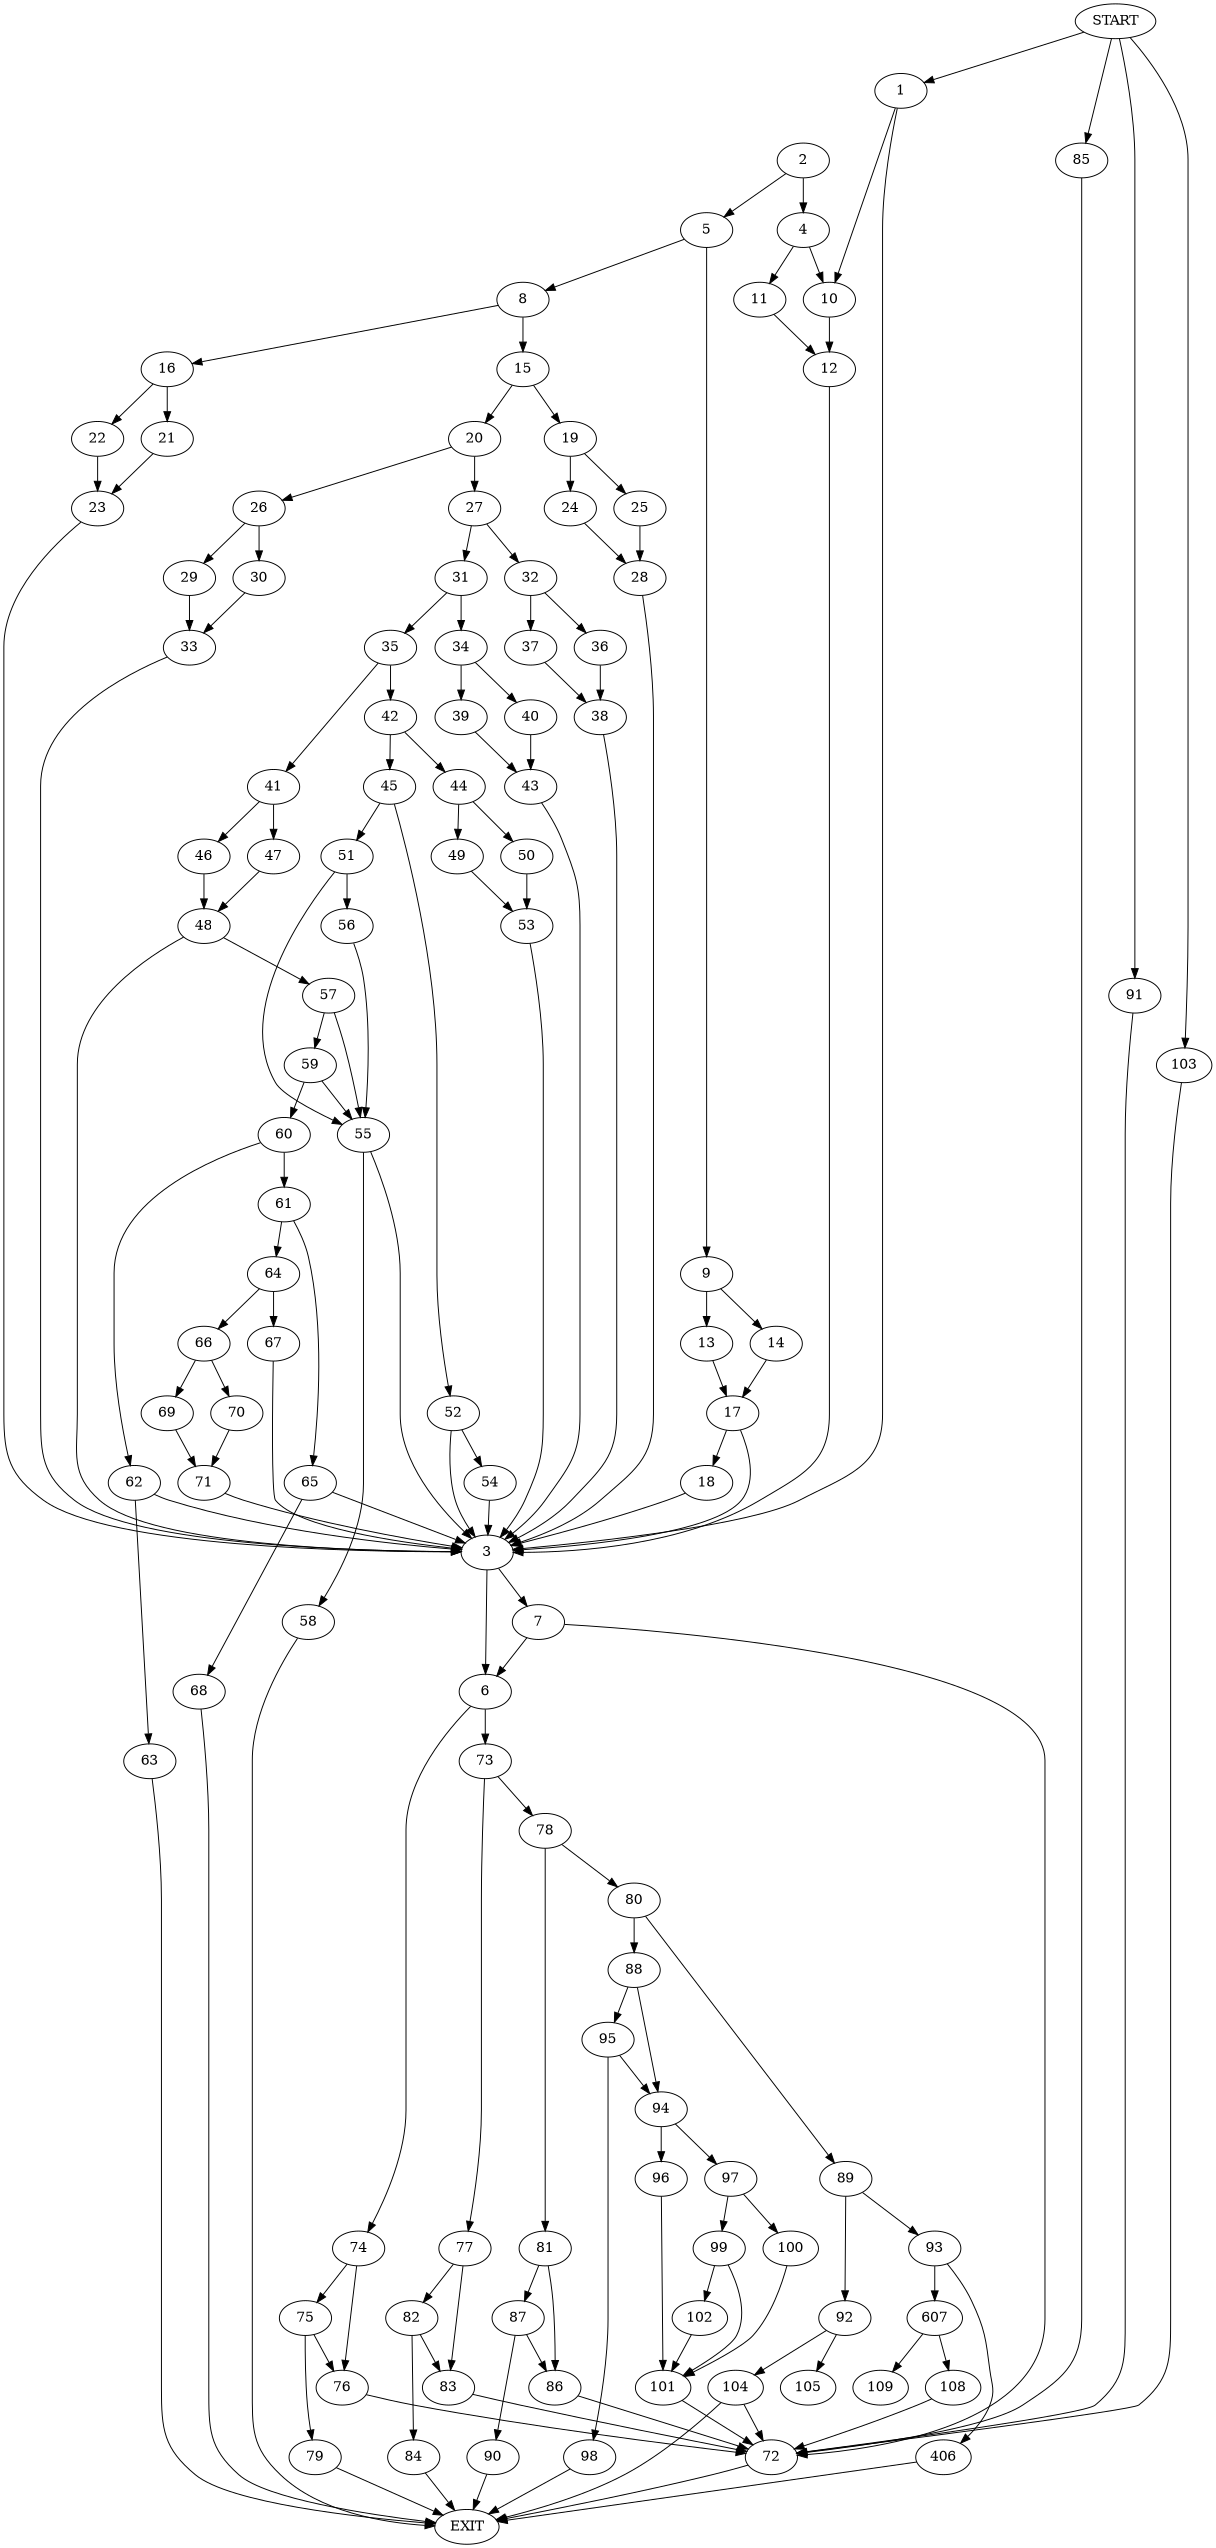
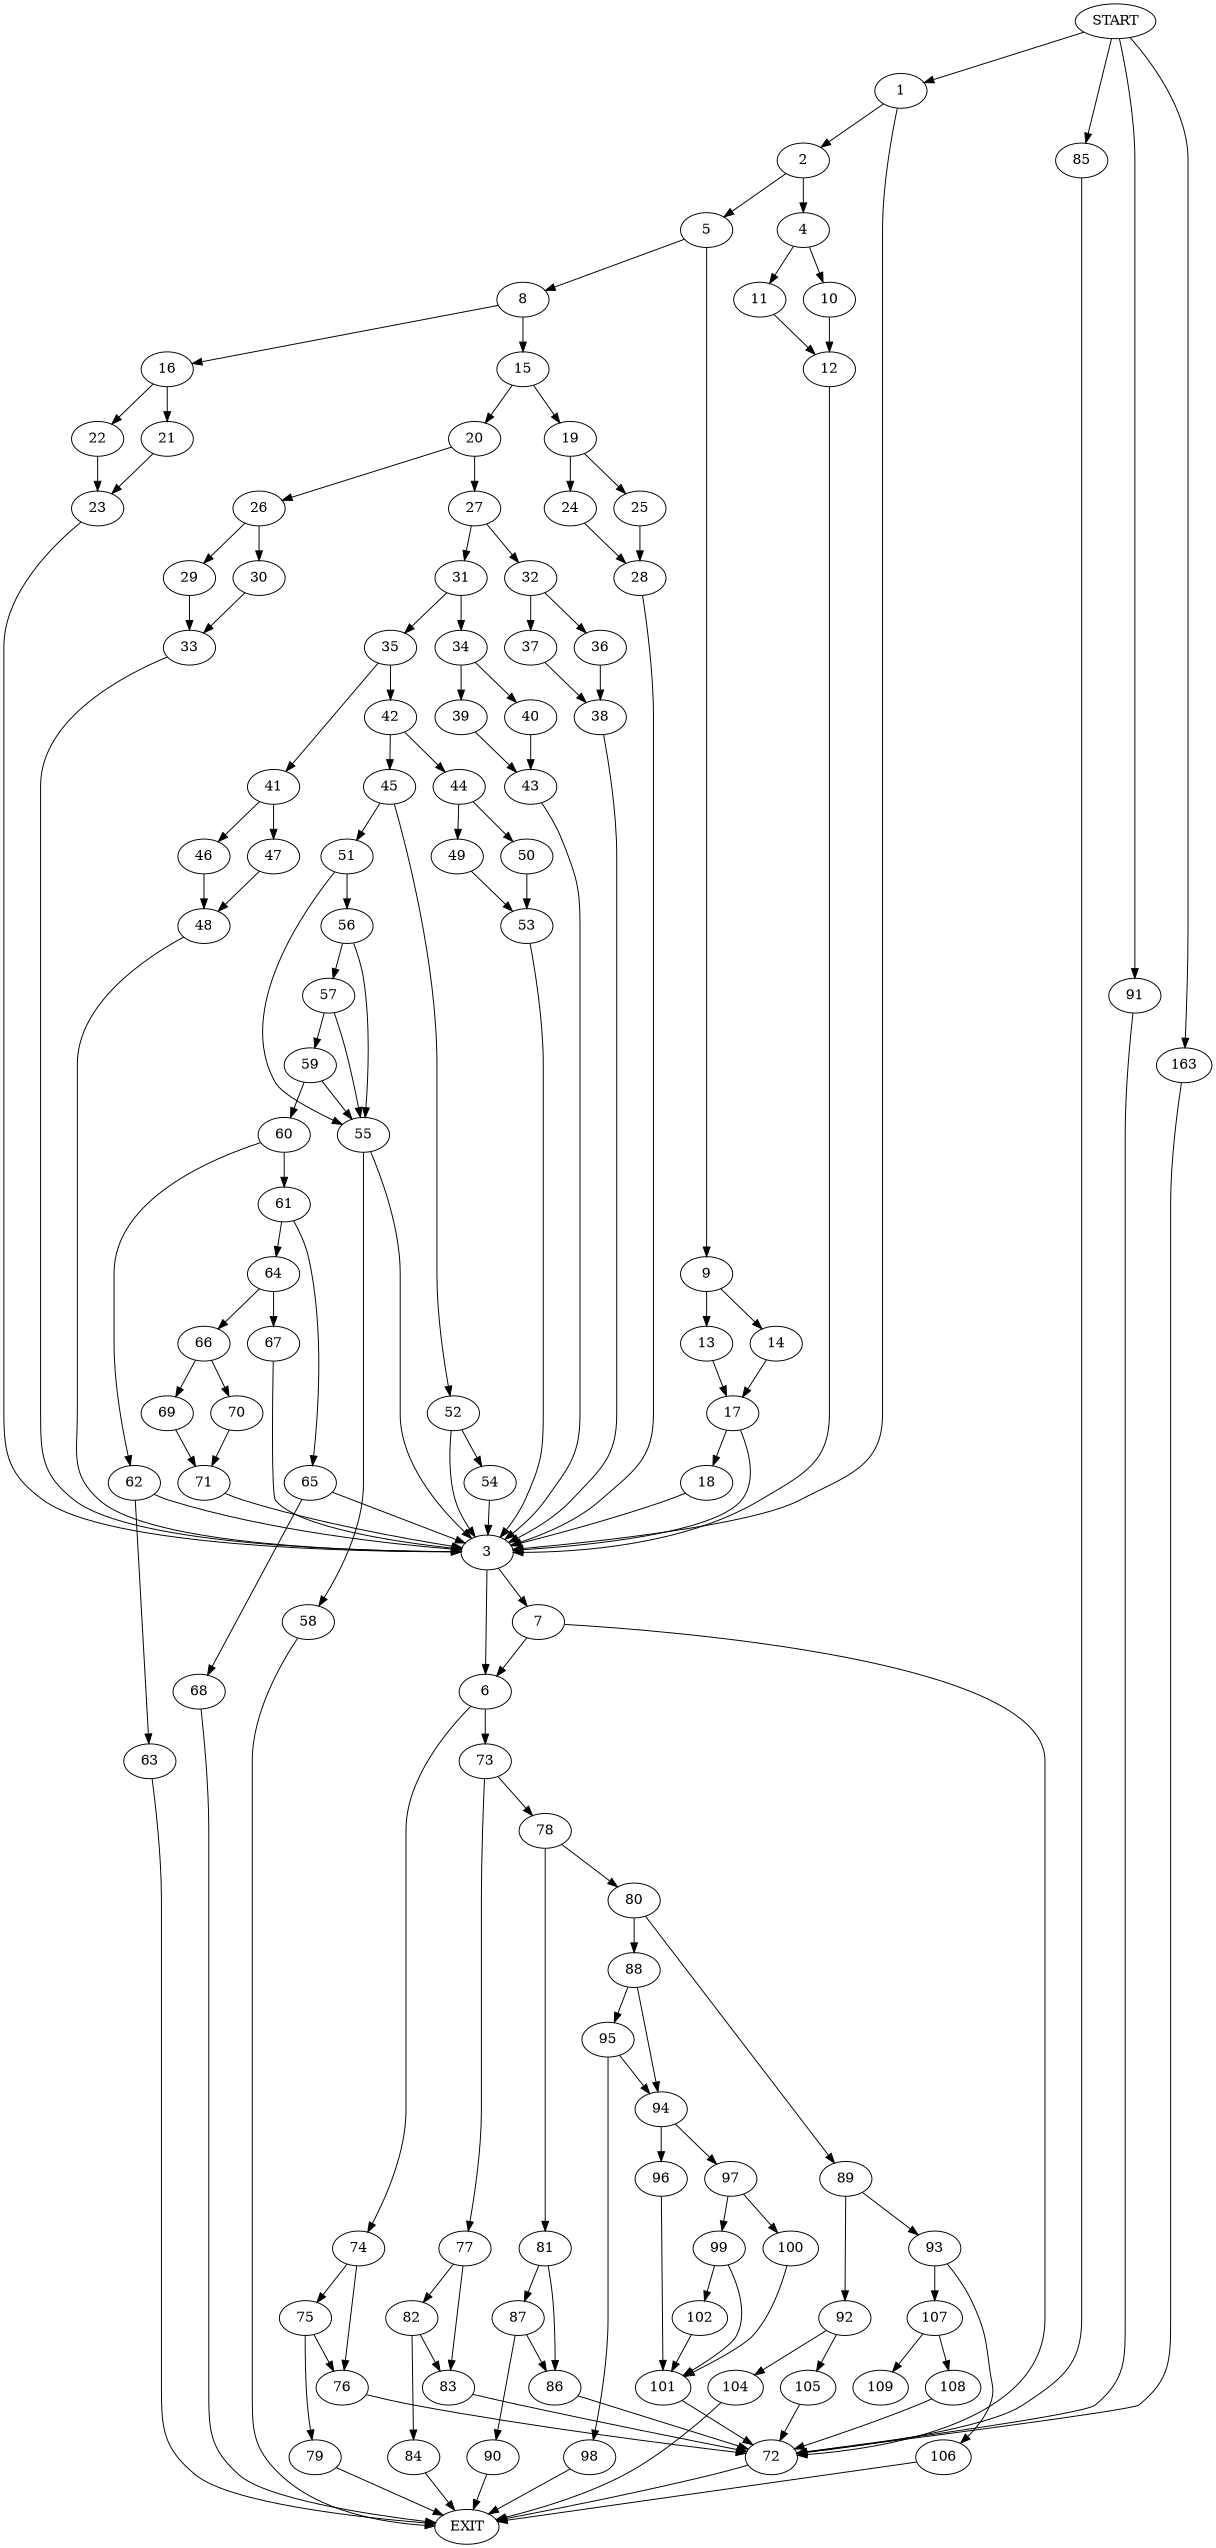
(867, 191) -> (856, 123)
(262, 959) -> (339, 956)
(1184, 1065) -> (1184, 1065)
(935, 2318) -> (935, 2318)
(751, 2418) -> (792, 2418)
(943, 2457) -> (943, 2457)
